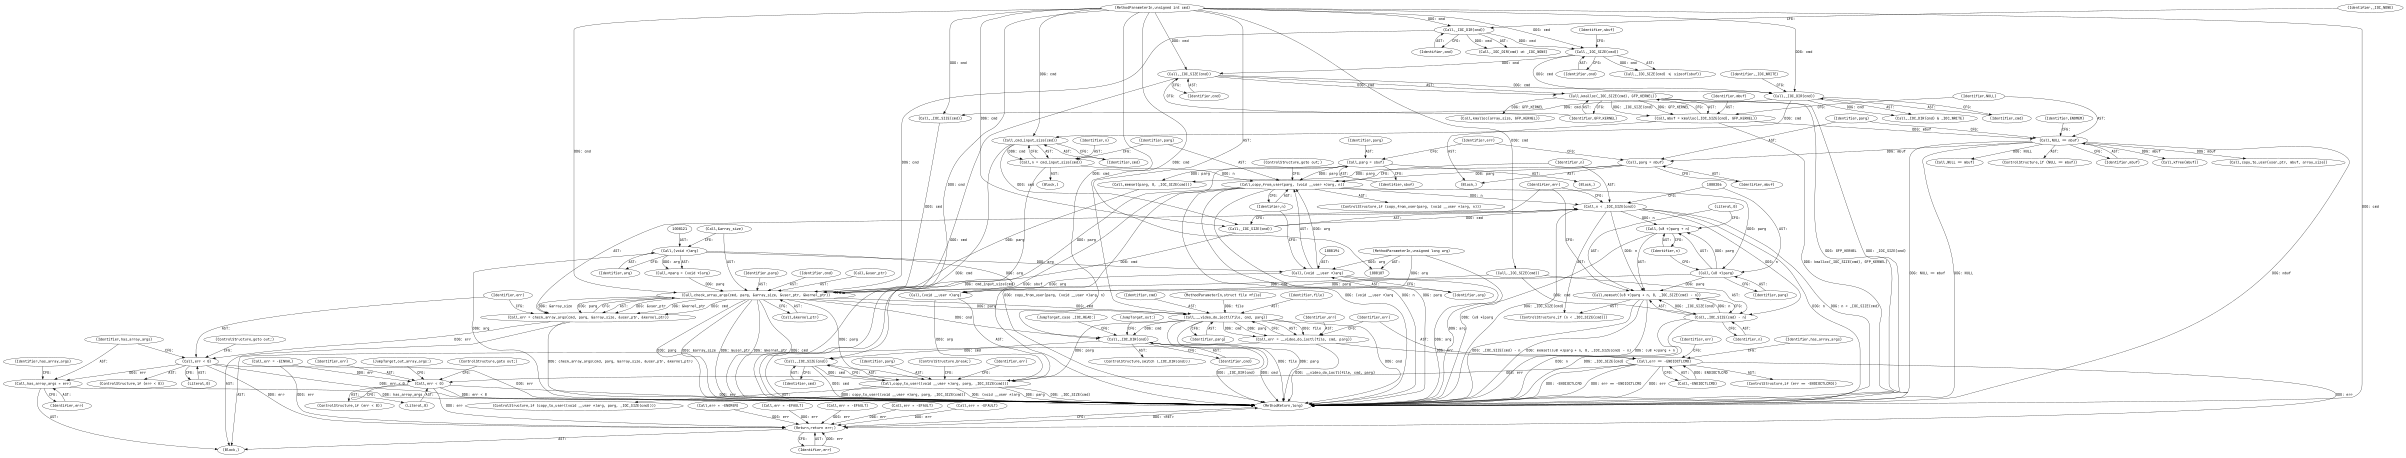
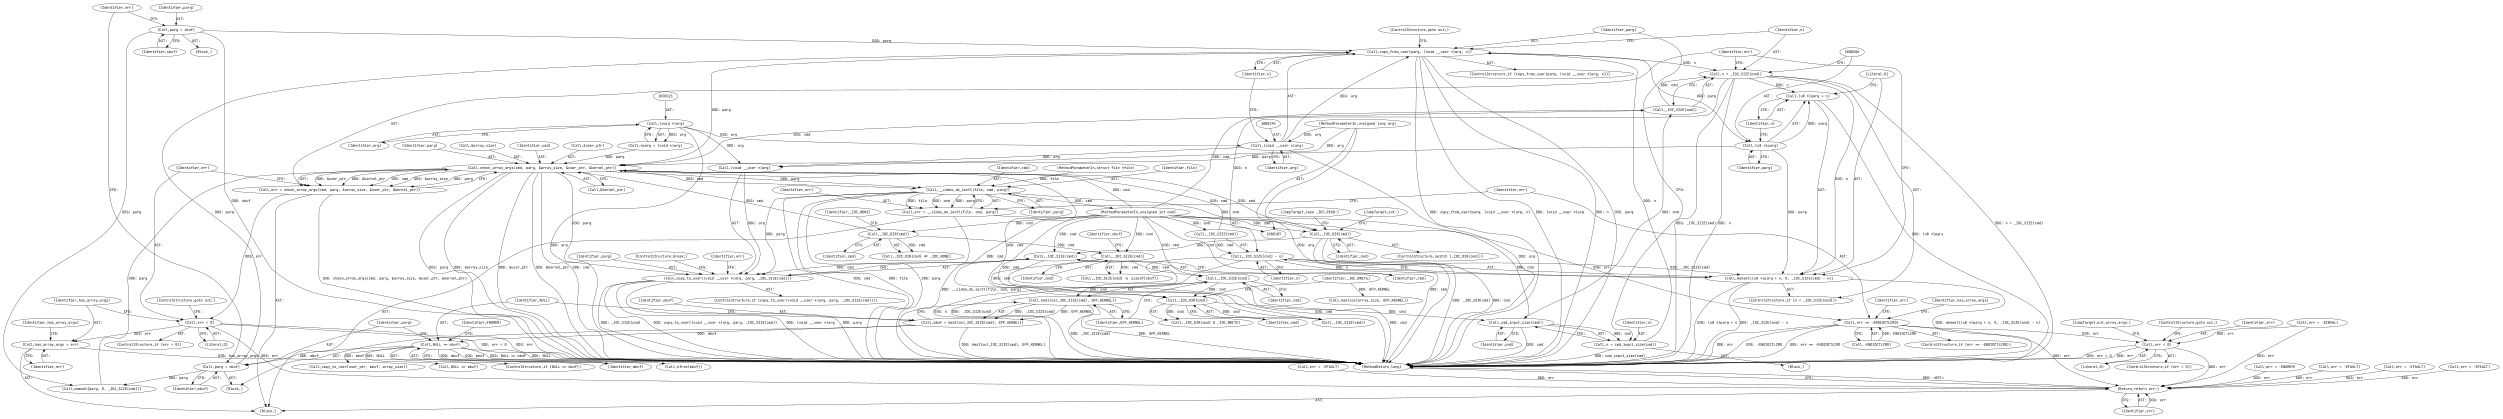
(1529, 101) -> (1356, 289)
(1121, 173) -> (1056, 200)
(703, 240) -> (644, 135)
